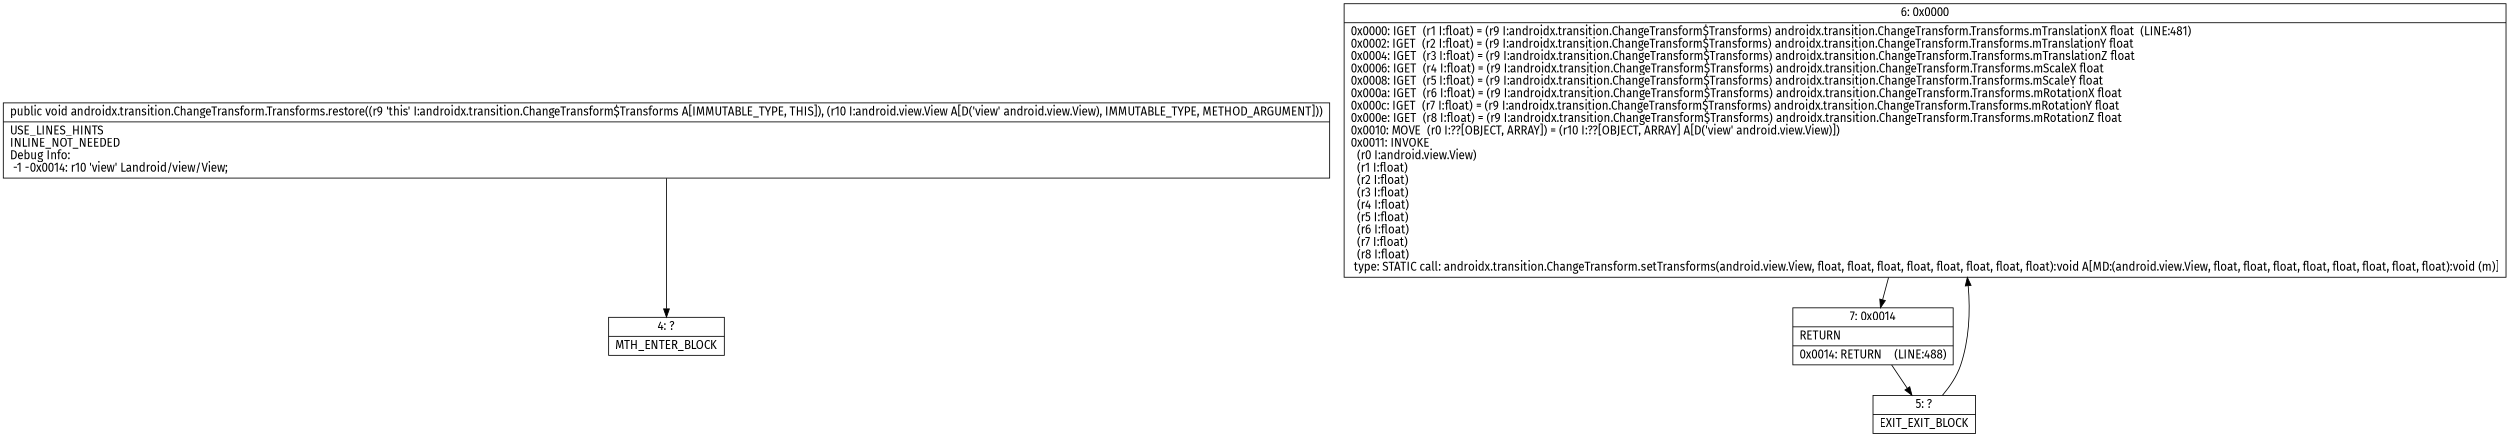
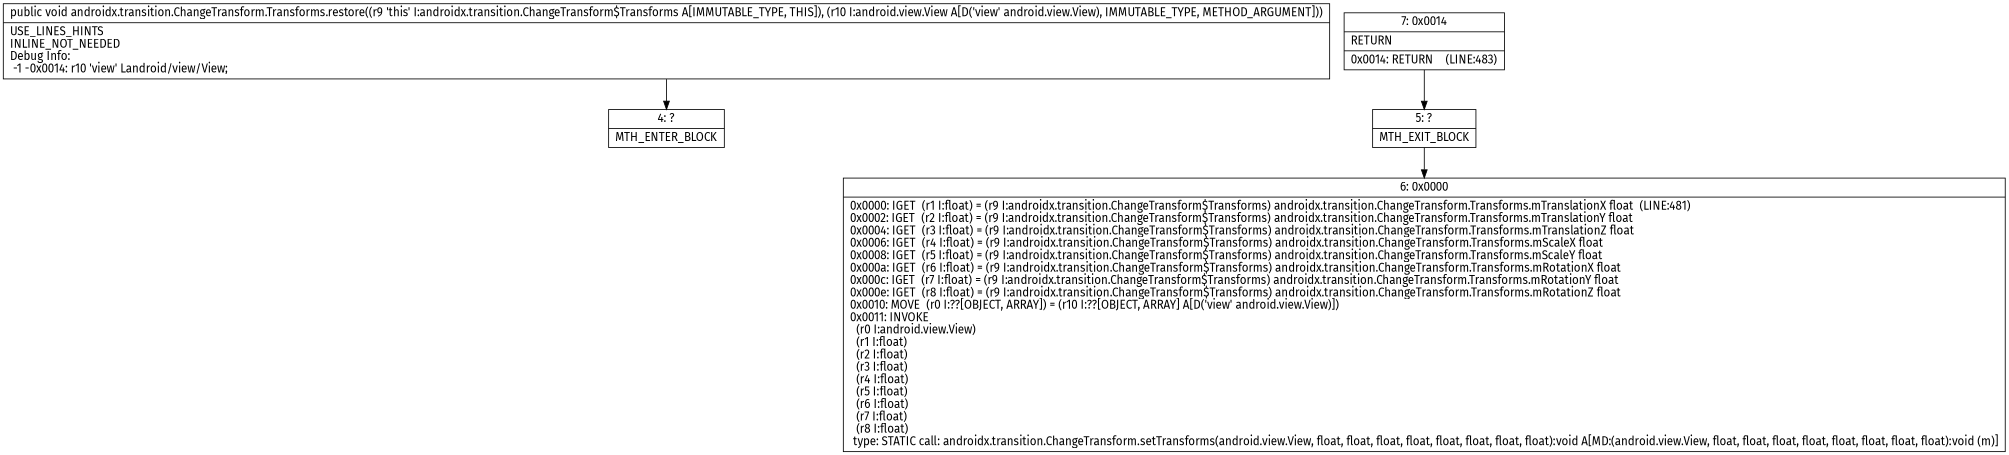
(1886, 289) -> none
(1873, 355) -> (1424, 60)
(1924, 424) -> (1424, 138)
